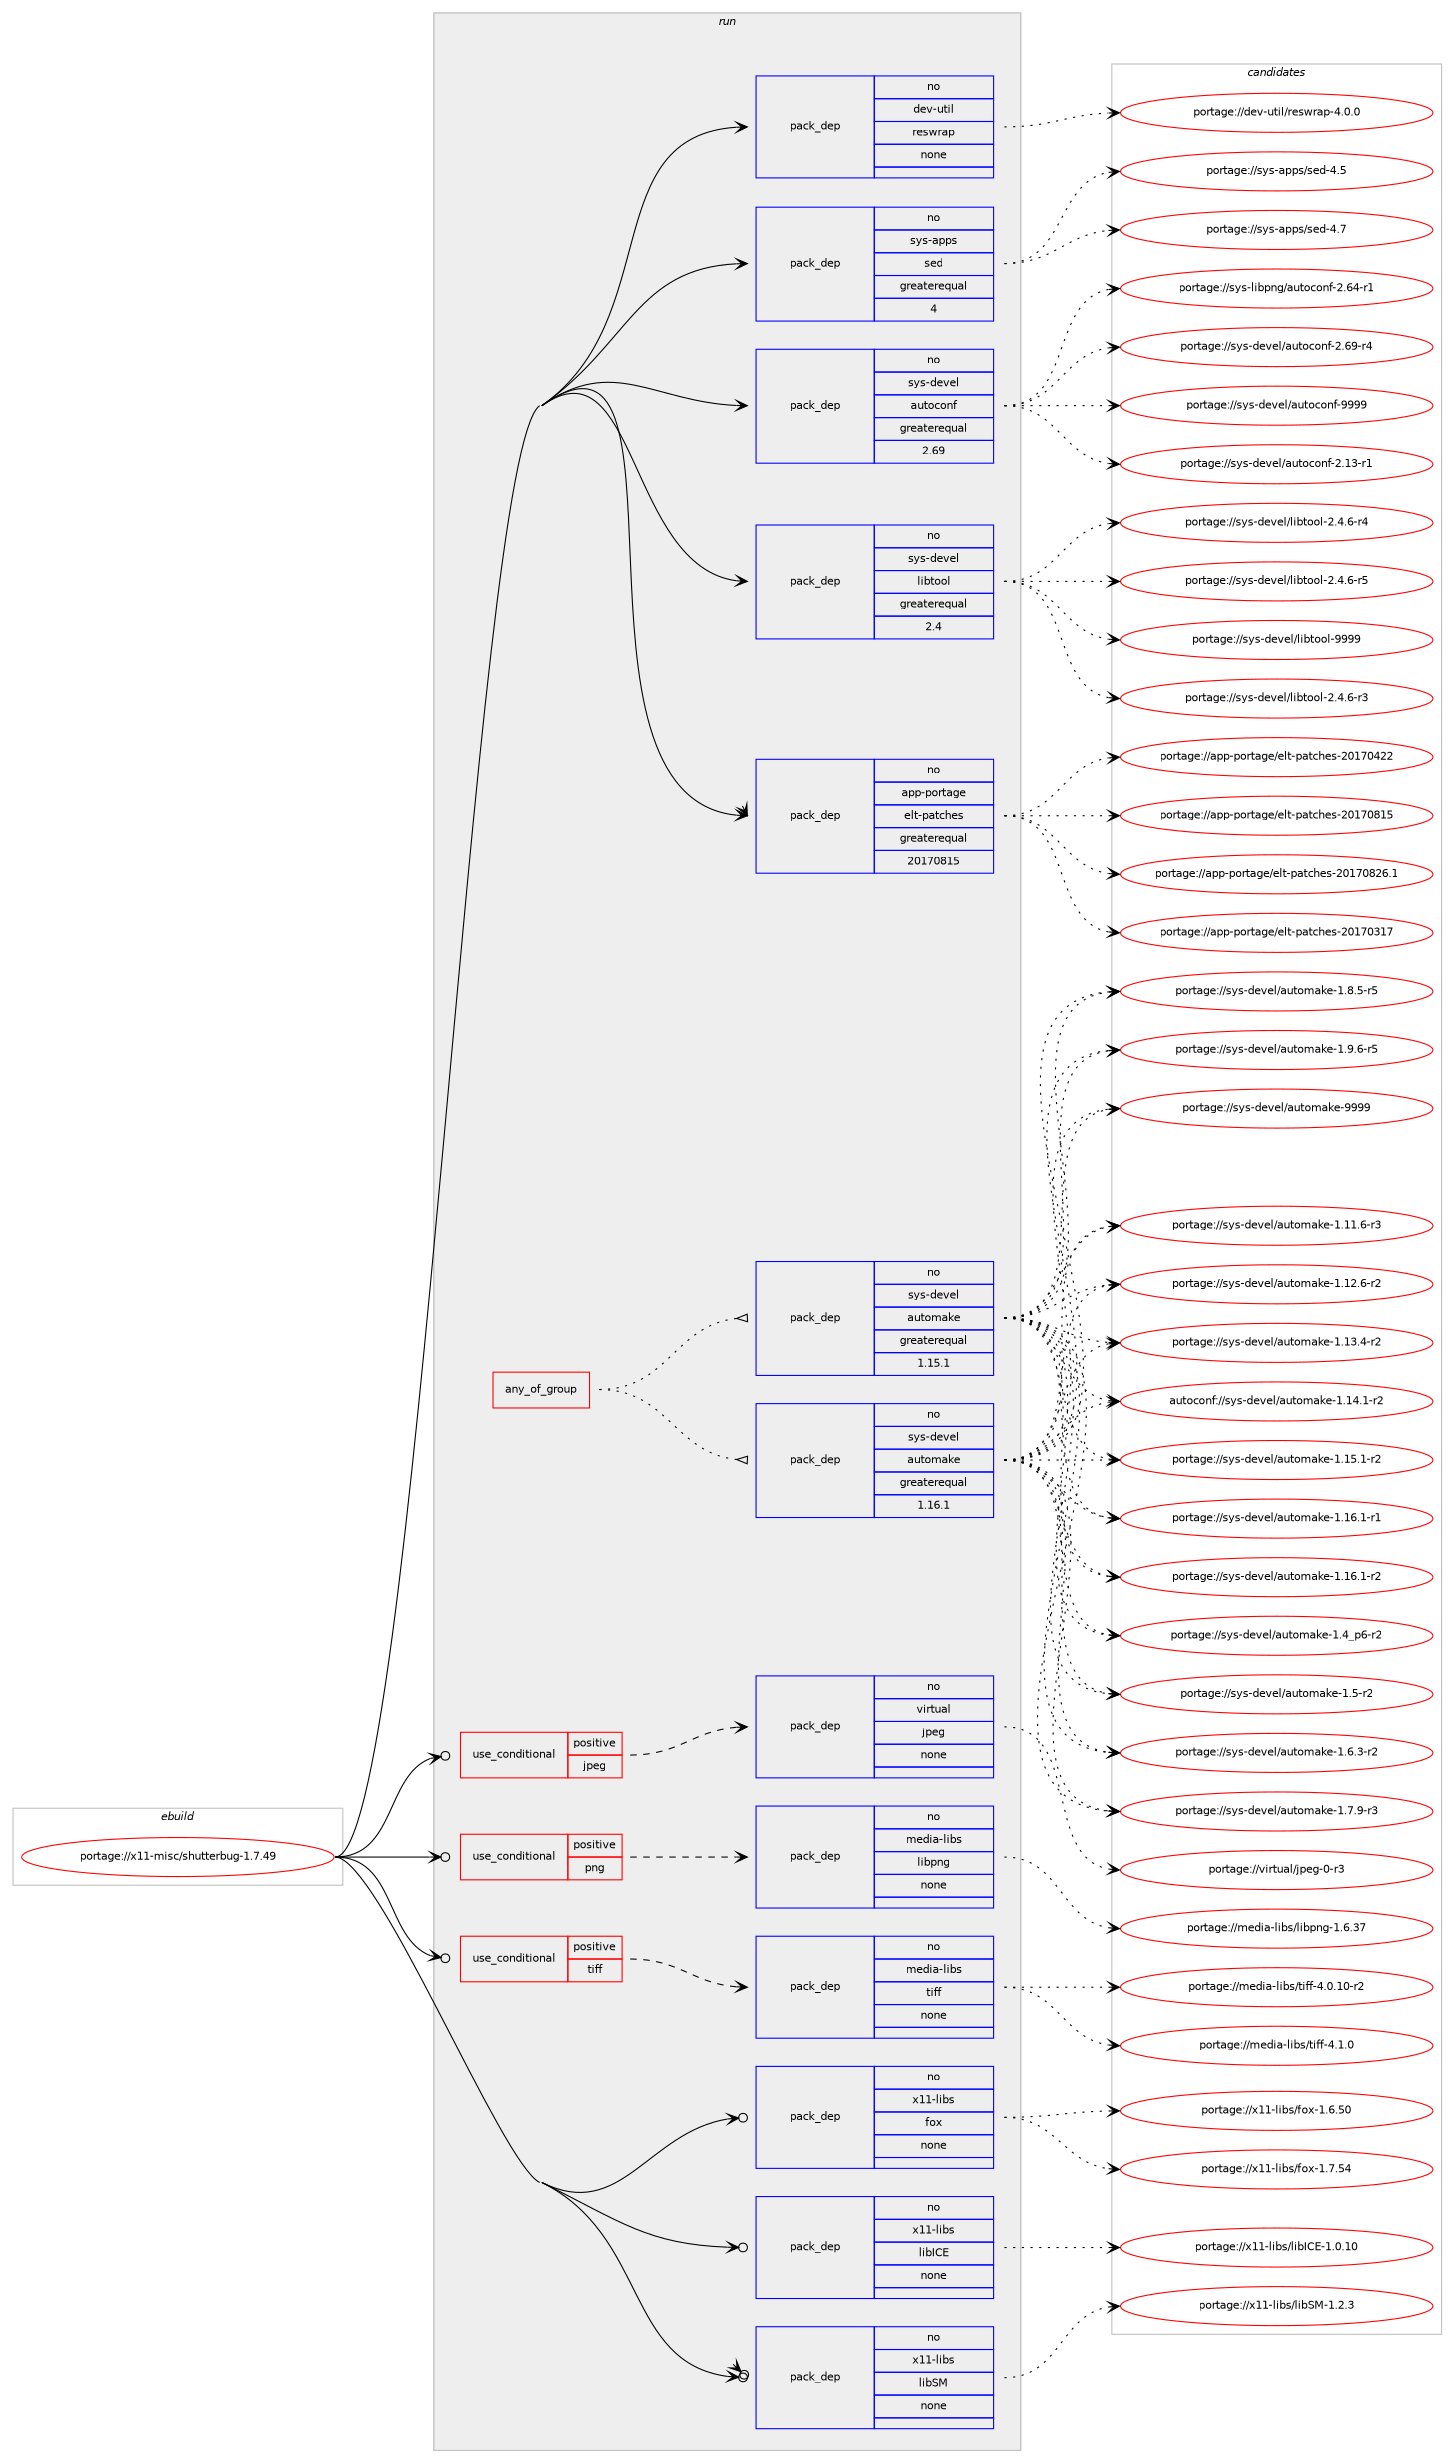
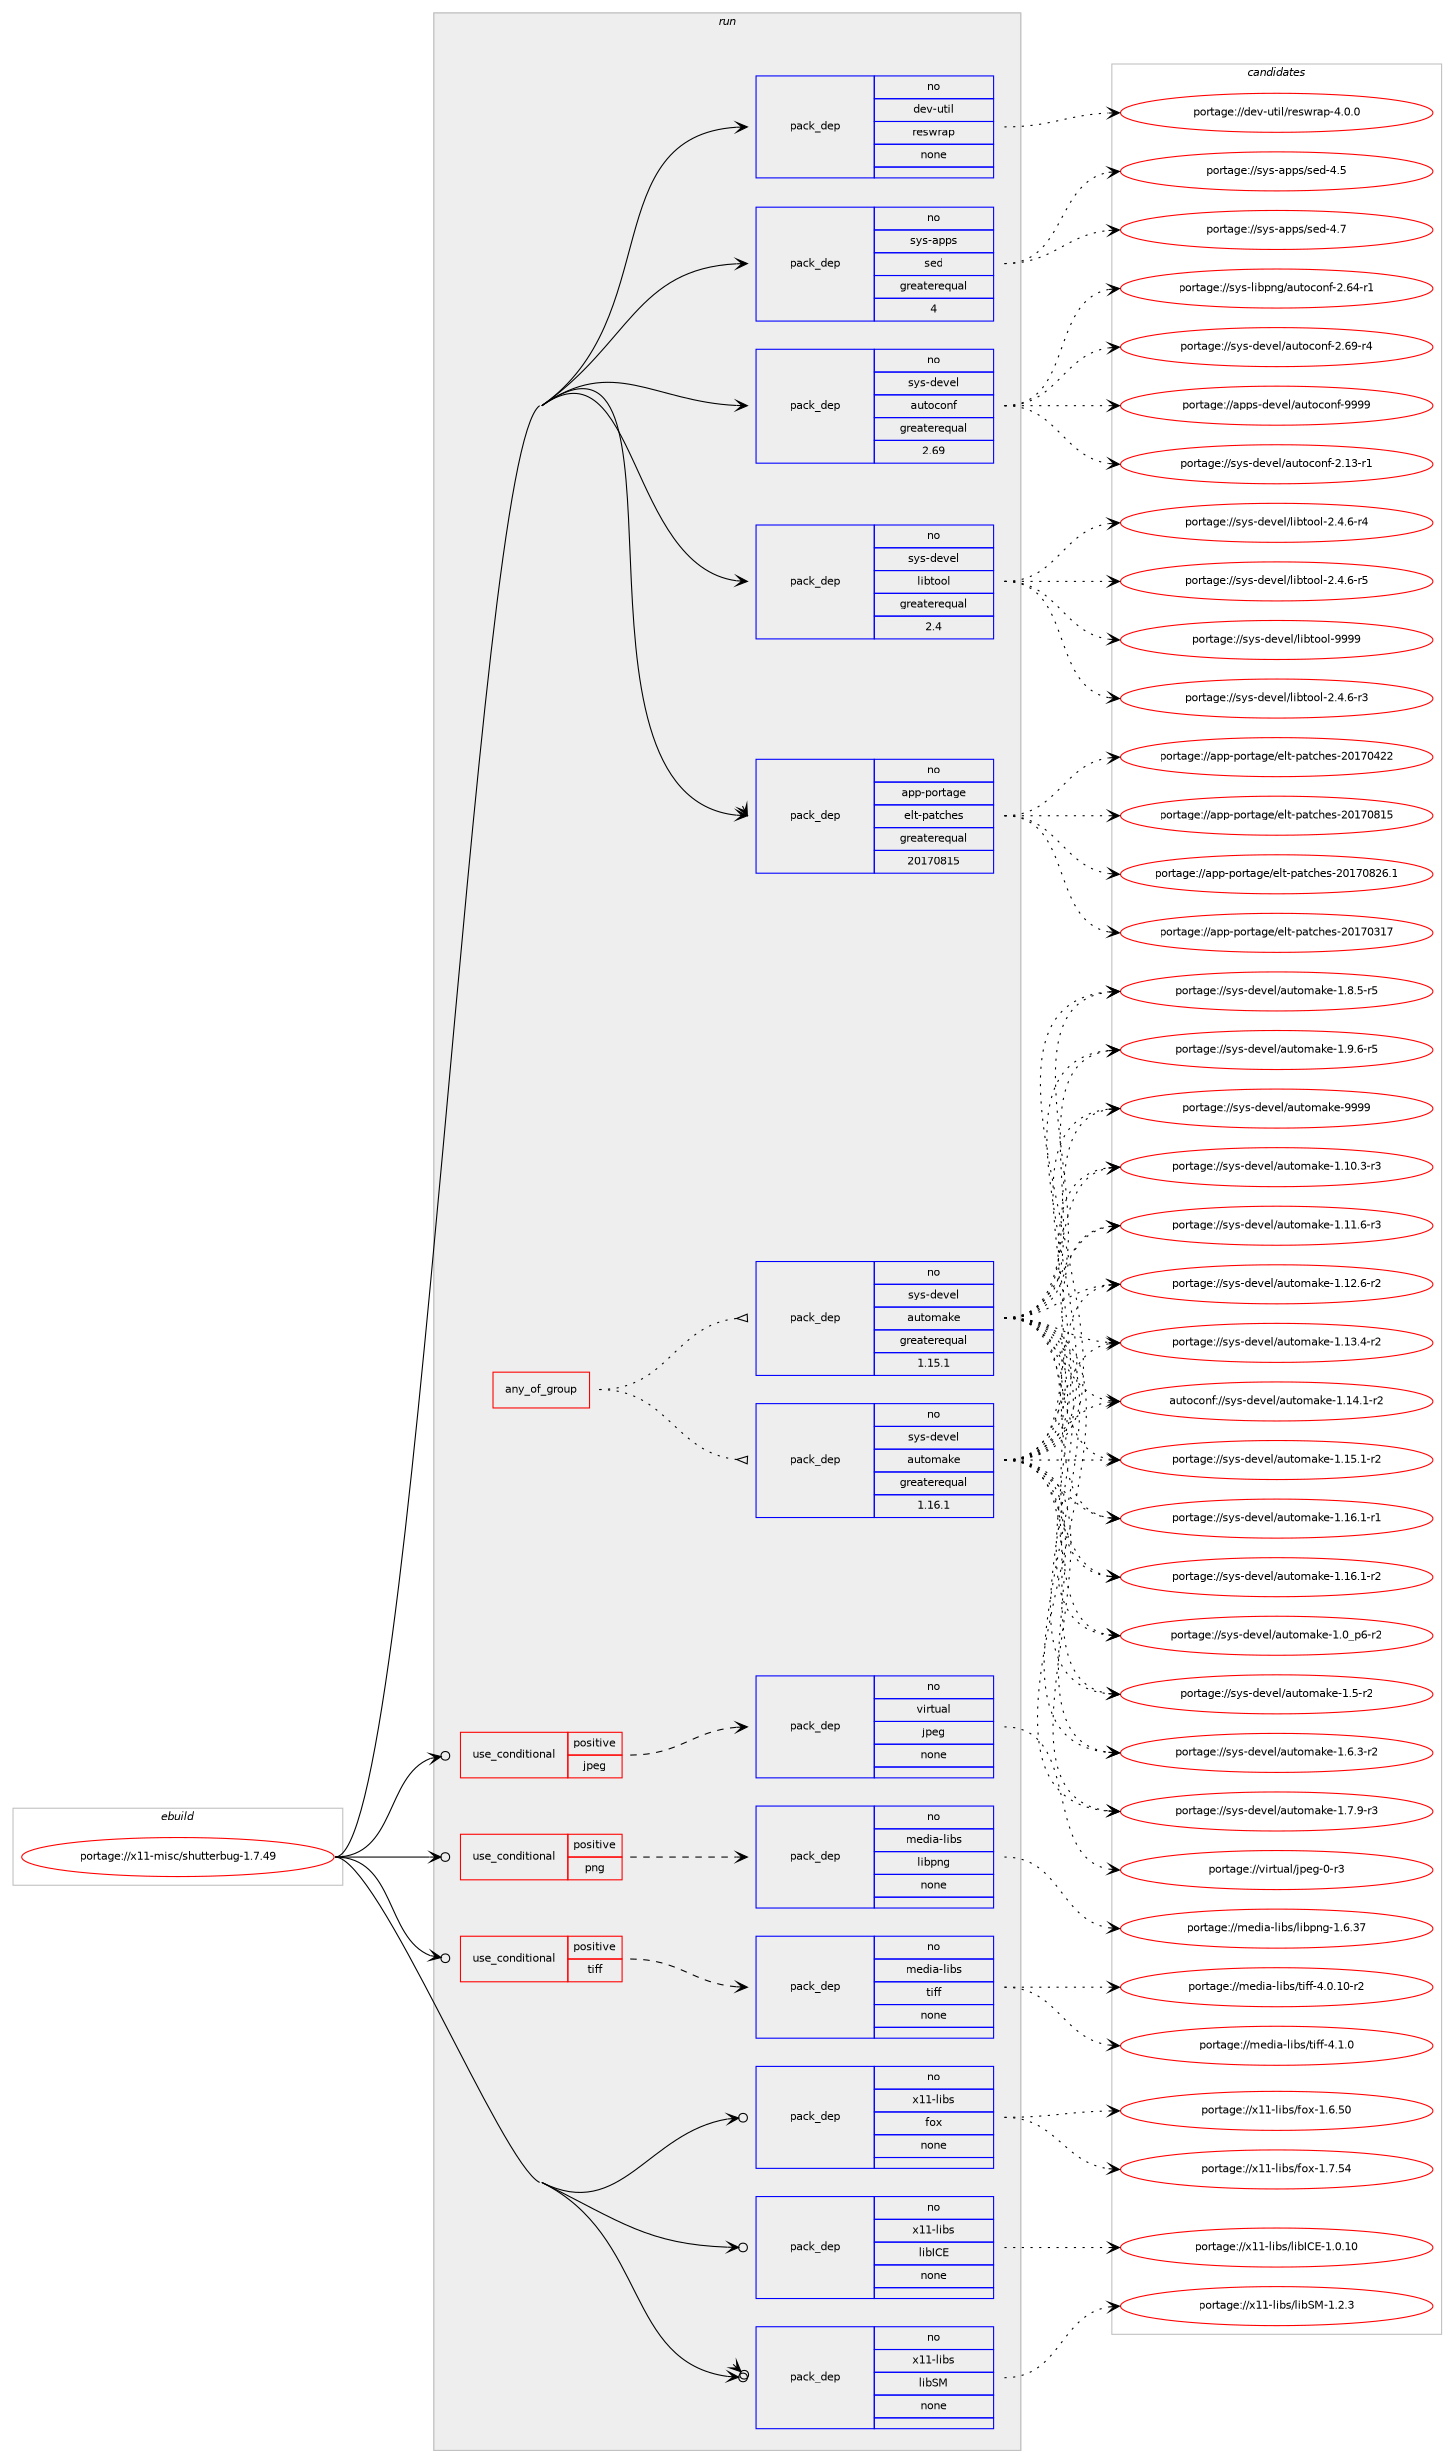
(1277, 406) -> (1277, 406)
none -> (1277, 1167)
(1277, 1636) -> (1277, 1636)
